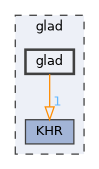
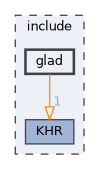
(50, 27) -> (50, 27)
